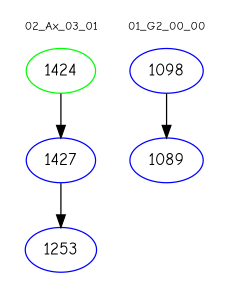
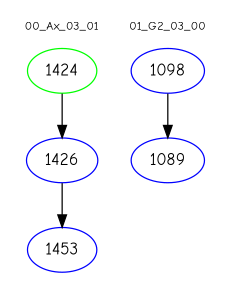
(62, 27) -> (62, 27)
(167, 27) -> (168, 27)
(61, 160) -> (62, 160)
(61, 250) -> (62, 250)
